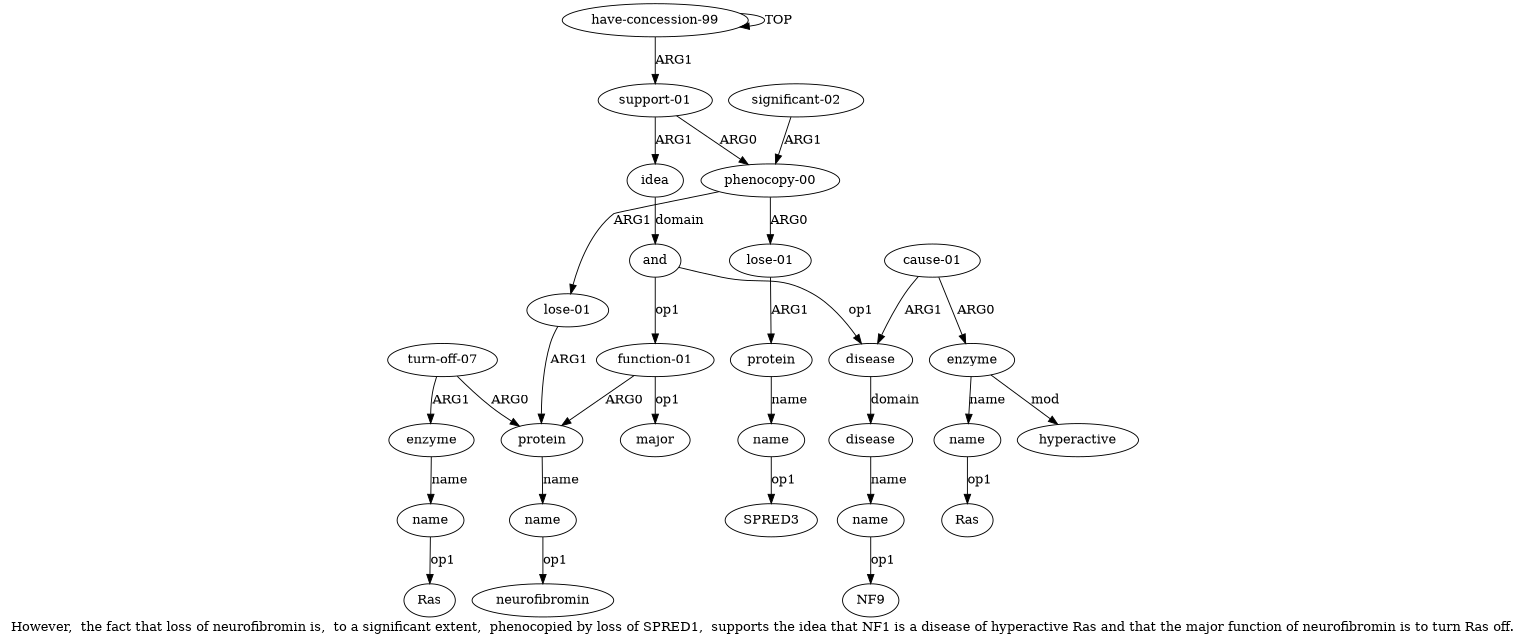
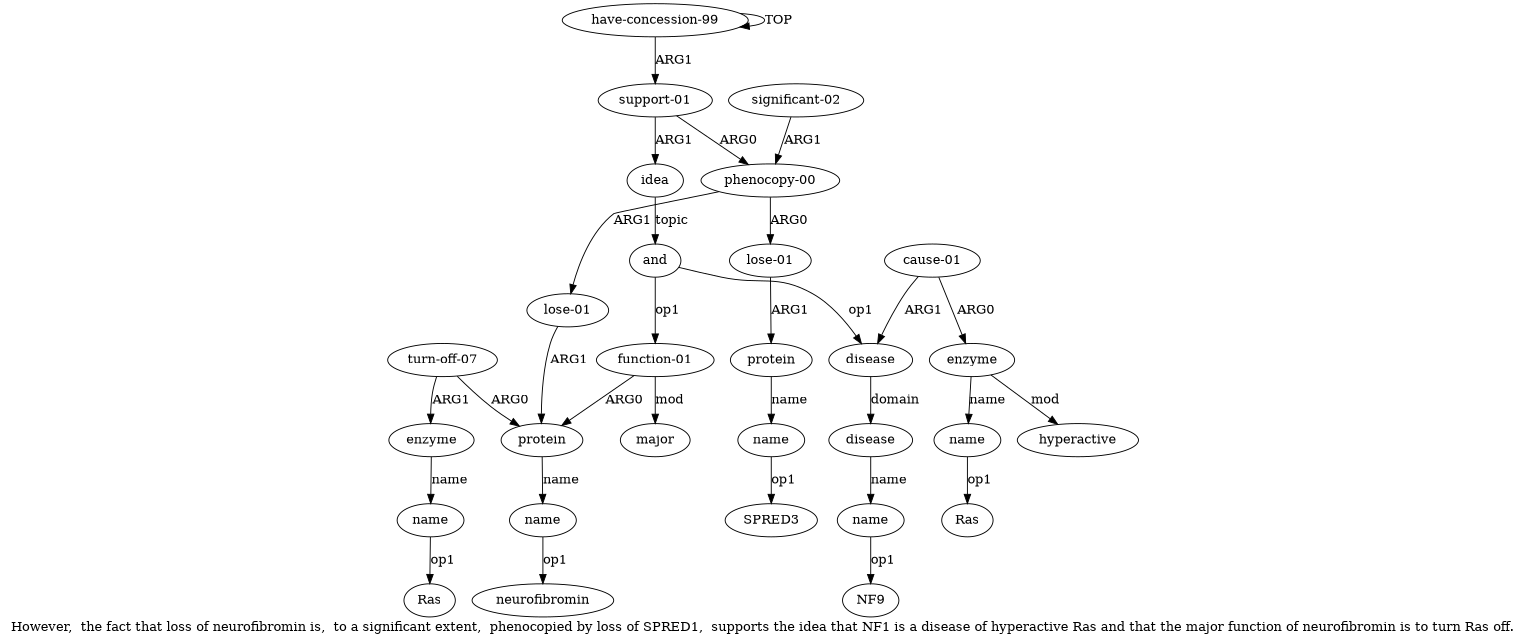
(680, 221) -> (672, 221)
(668, 400) -> (670, 400)
